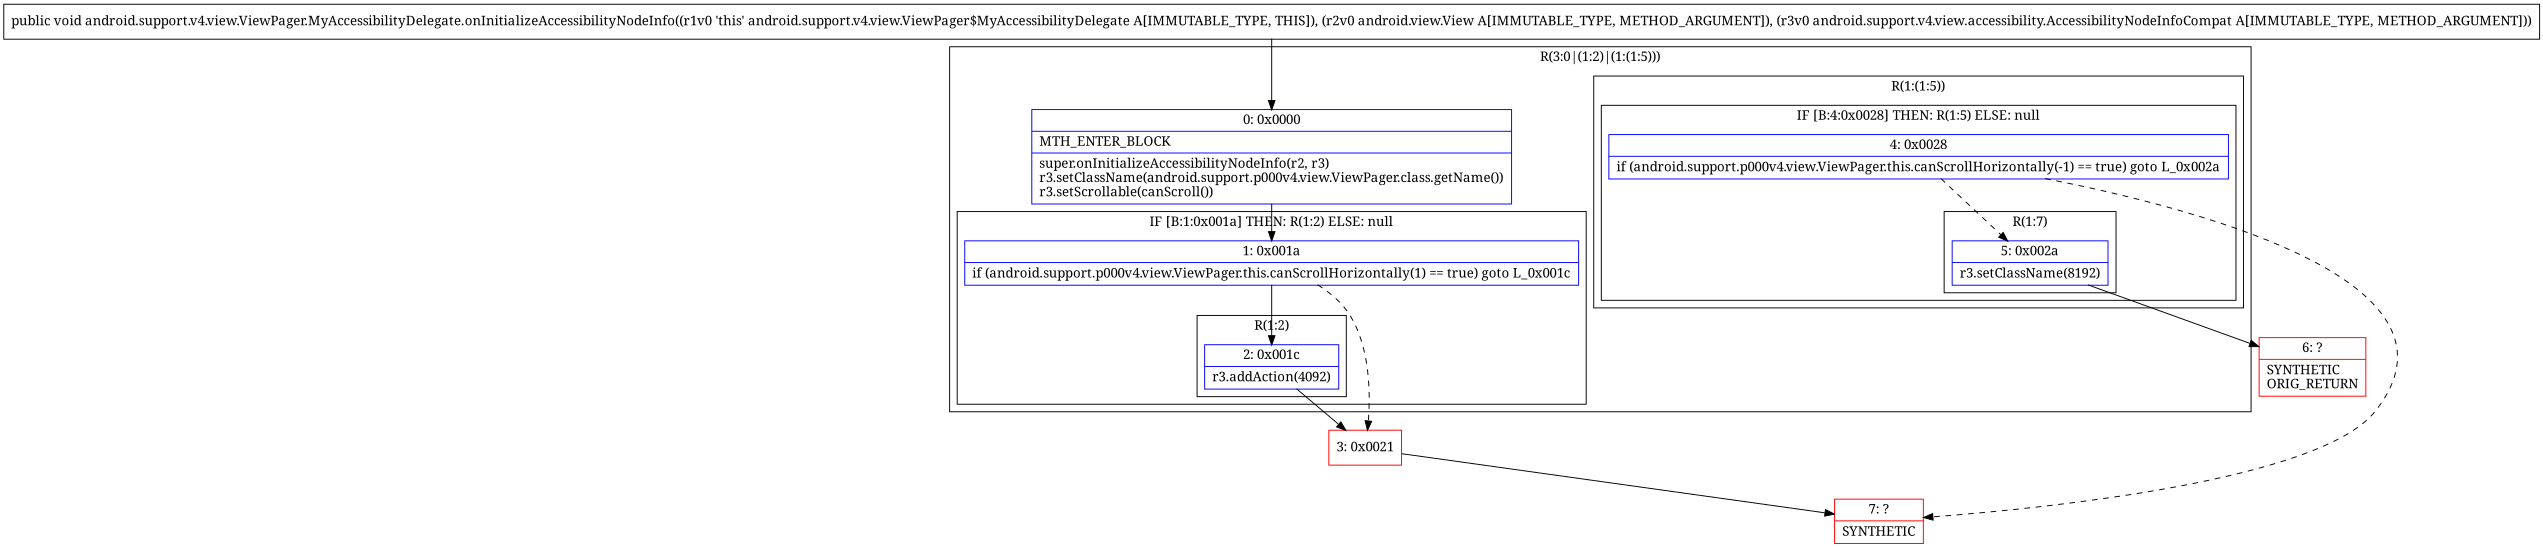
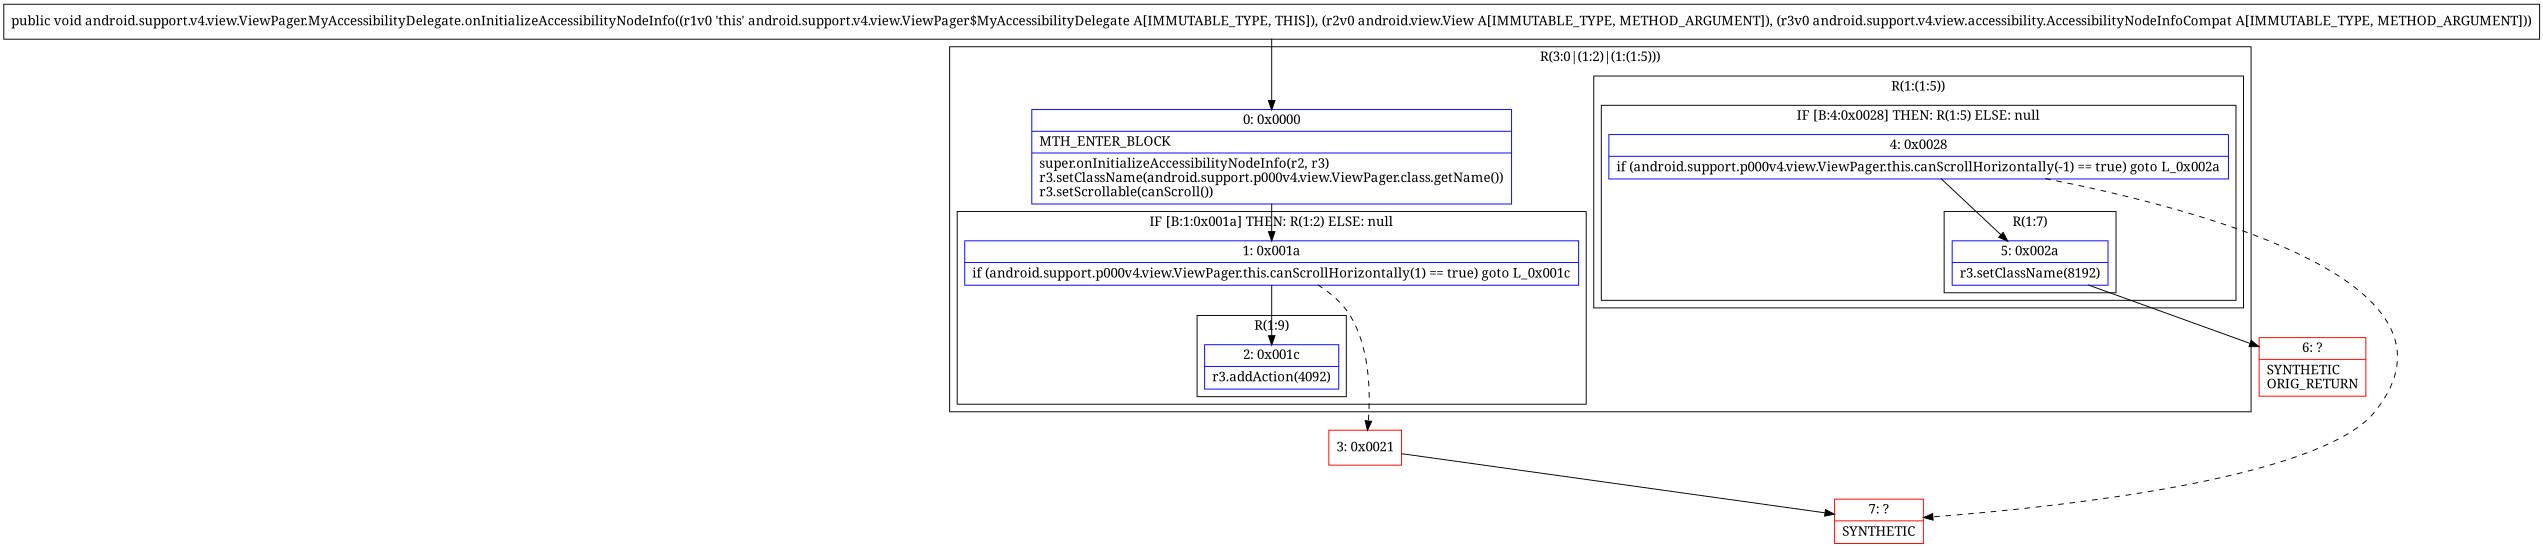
(1969, 205) -> (1969, 205)
(1272, 326) -> (1272, 326)
(1317, 406) -> none
